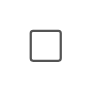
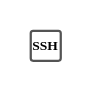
none -> (46, 46)
